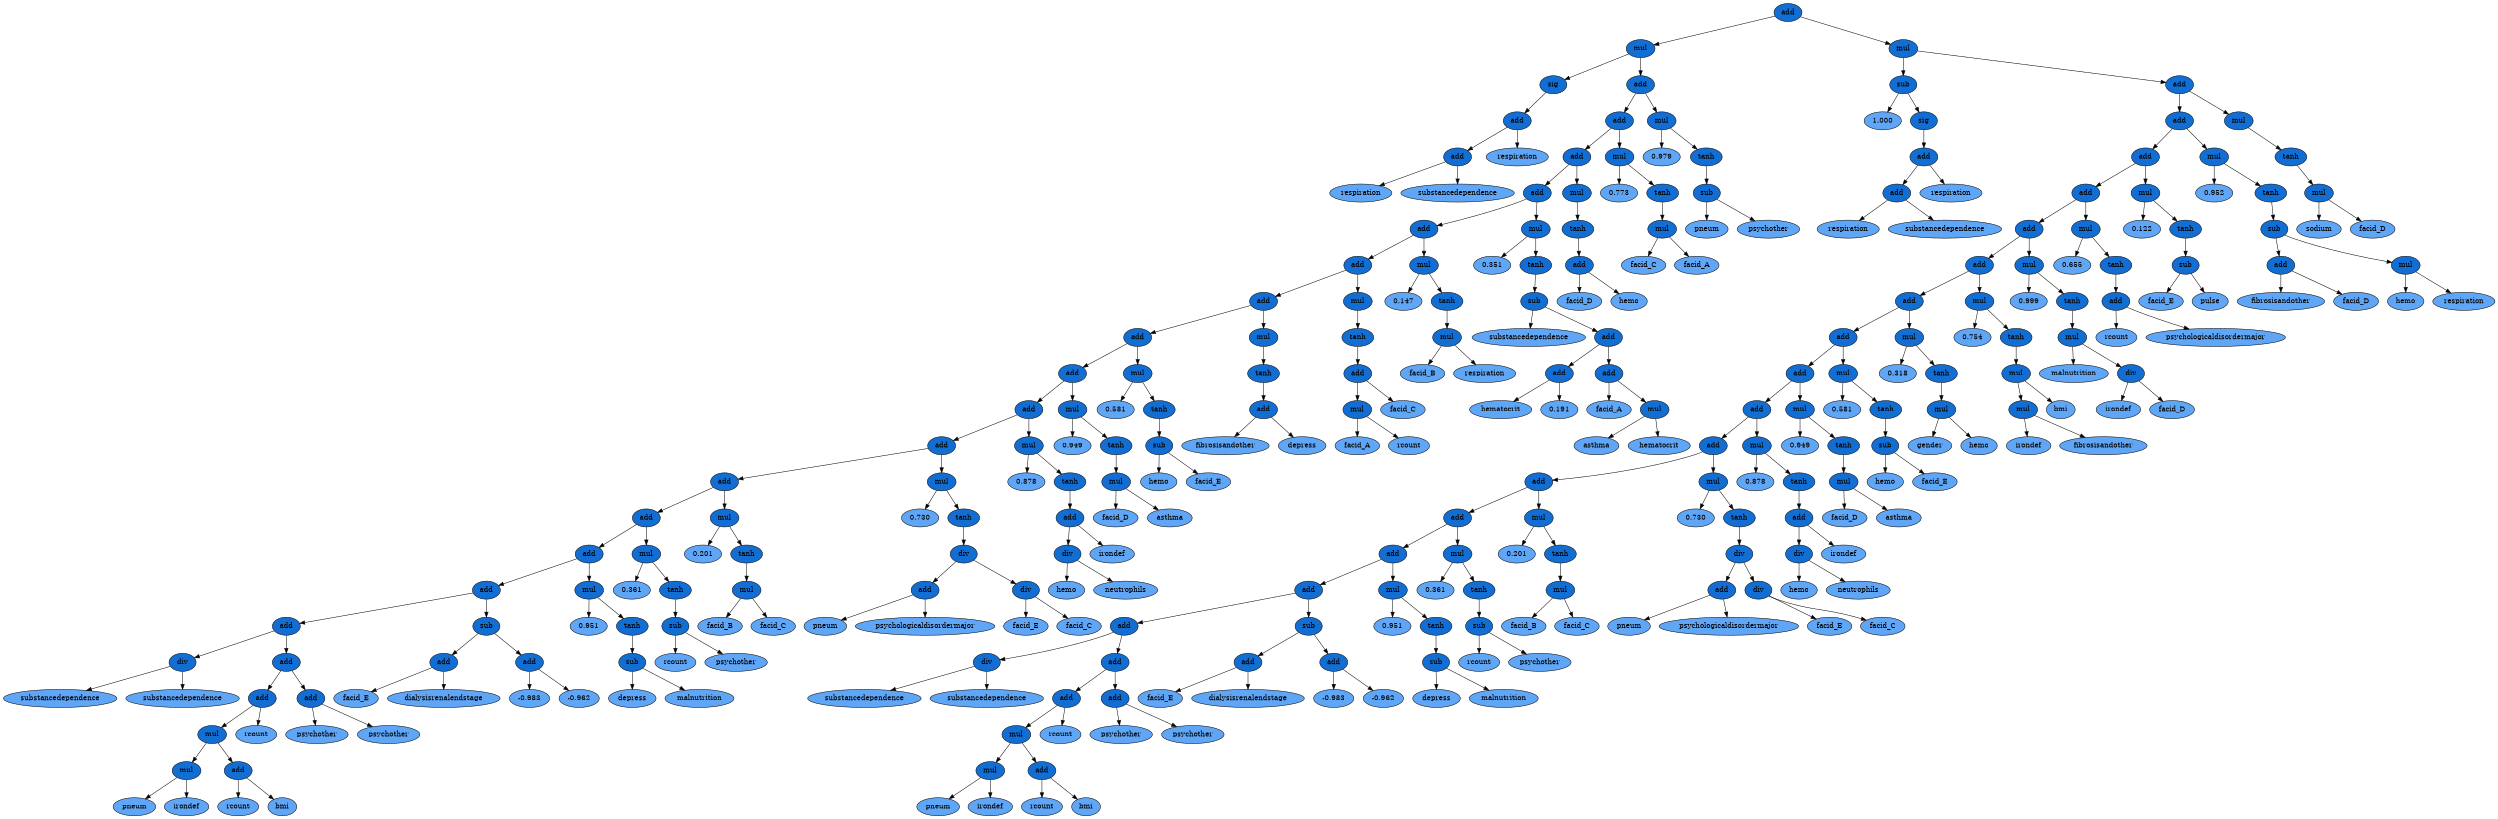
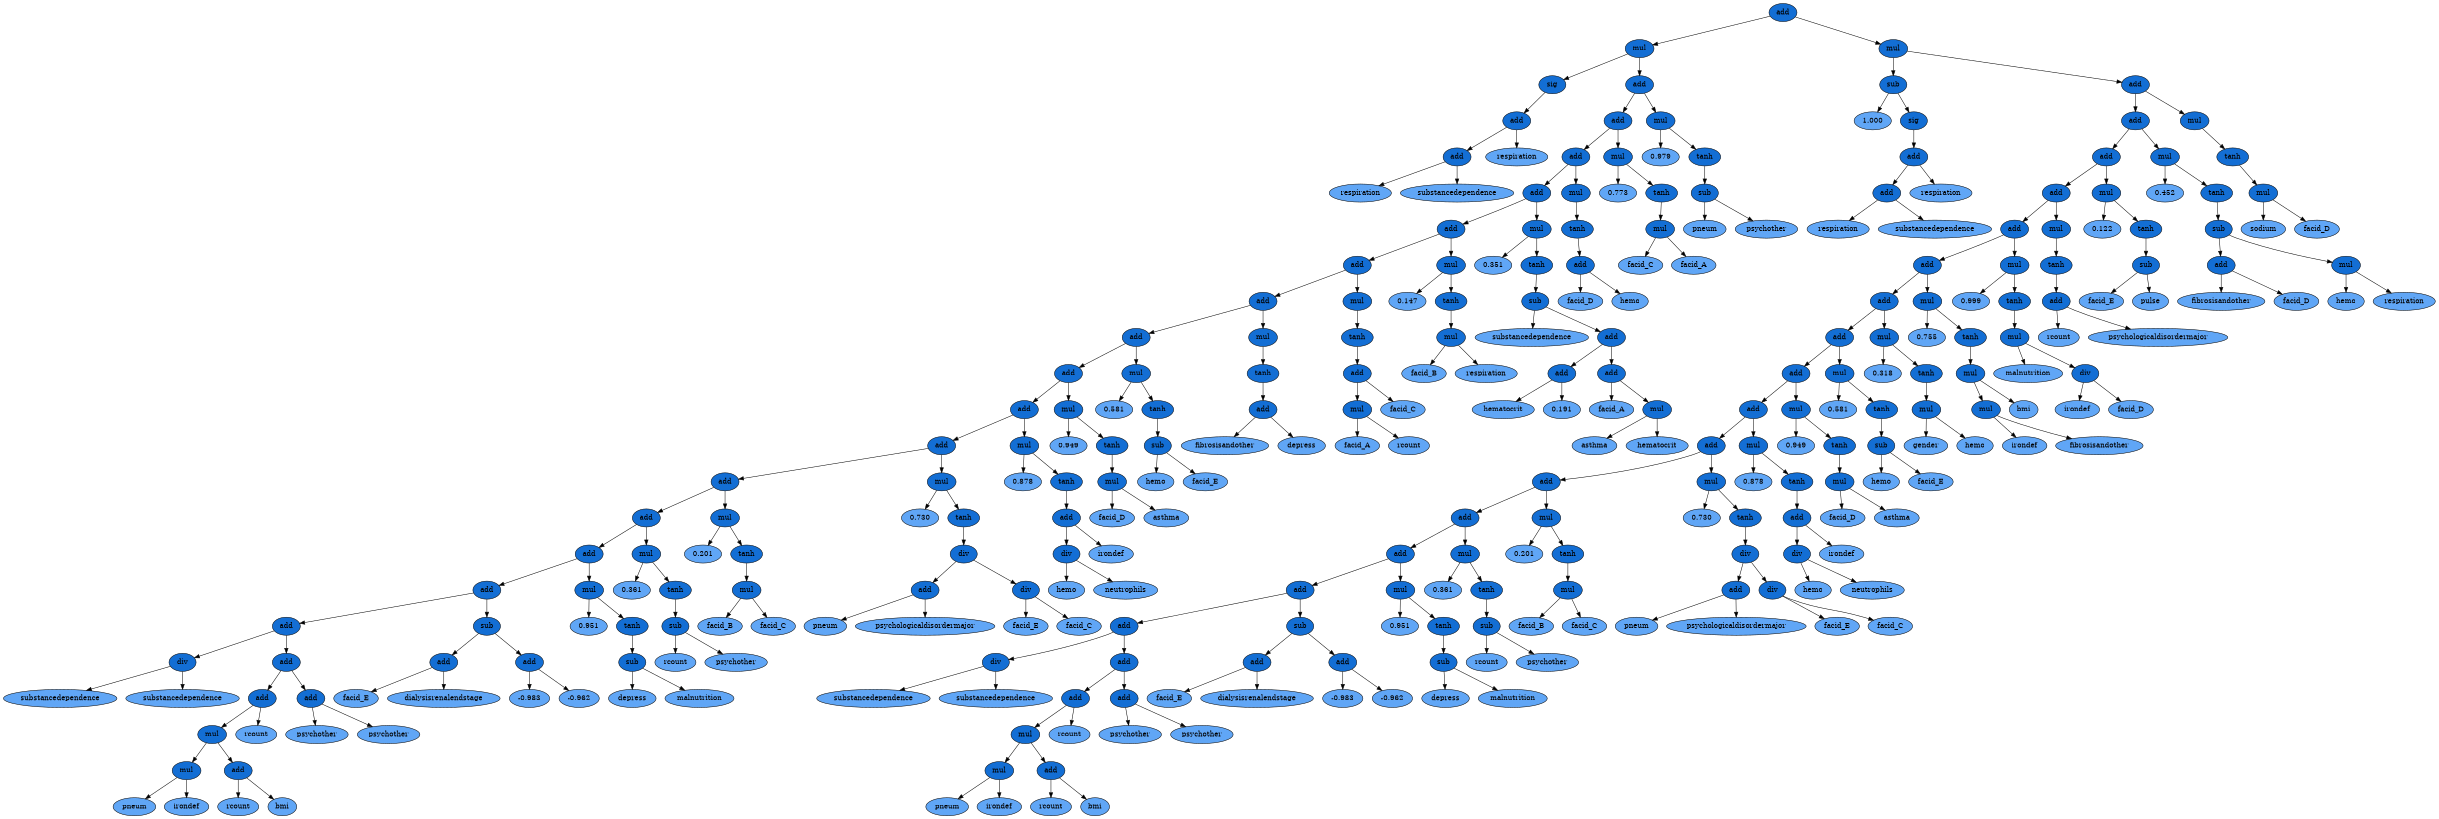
(2214, 193) -> (2165, 193)
(2072, 265) -> none
(1973, 337) -> (1927, 337)
